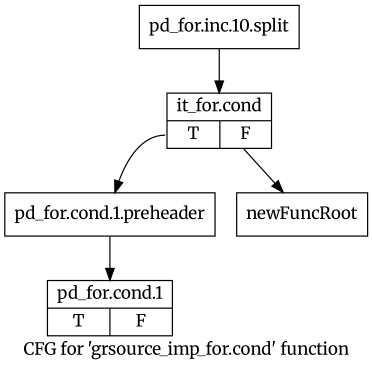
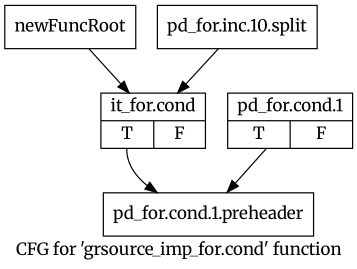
(259, 166) -> (105, 66)
(110, 252) -> (251, 166)
